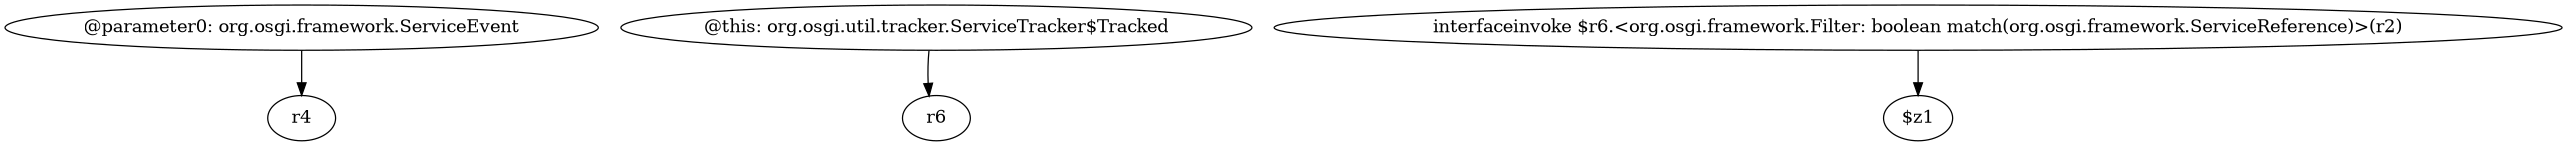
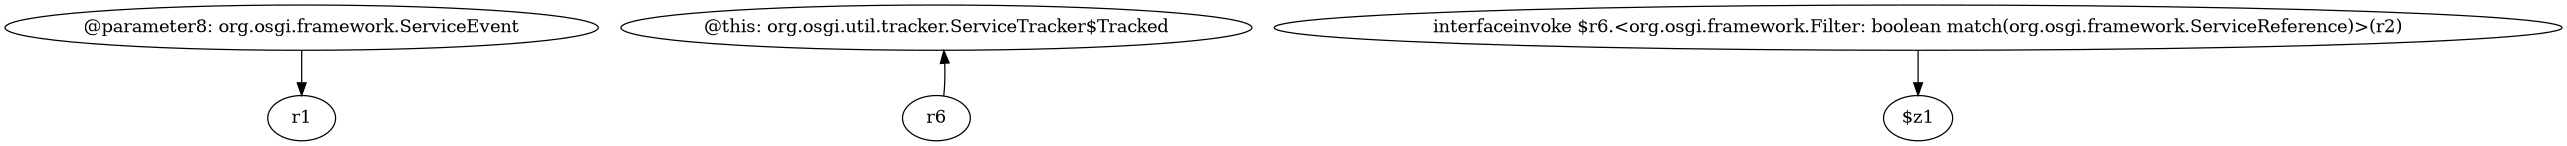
(302, 28) -> (302, 28)
(928, 67) -> (945, 80)
(302, 118) -> (302, 118)
